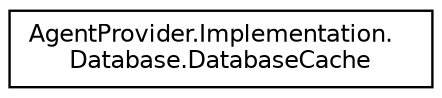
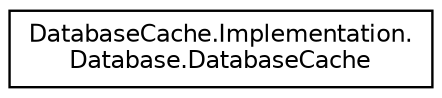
(221, 49) -> (221, 49)
